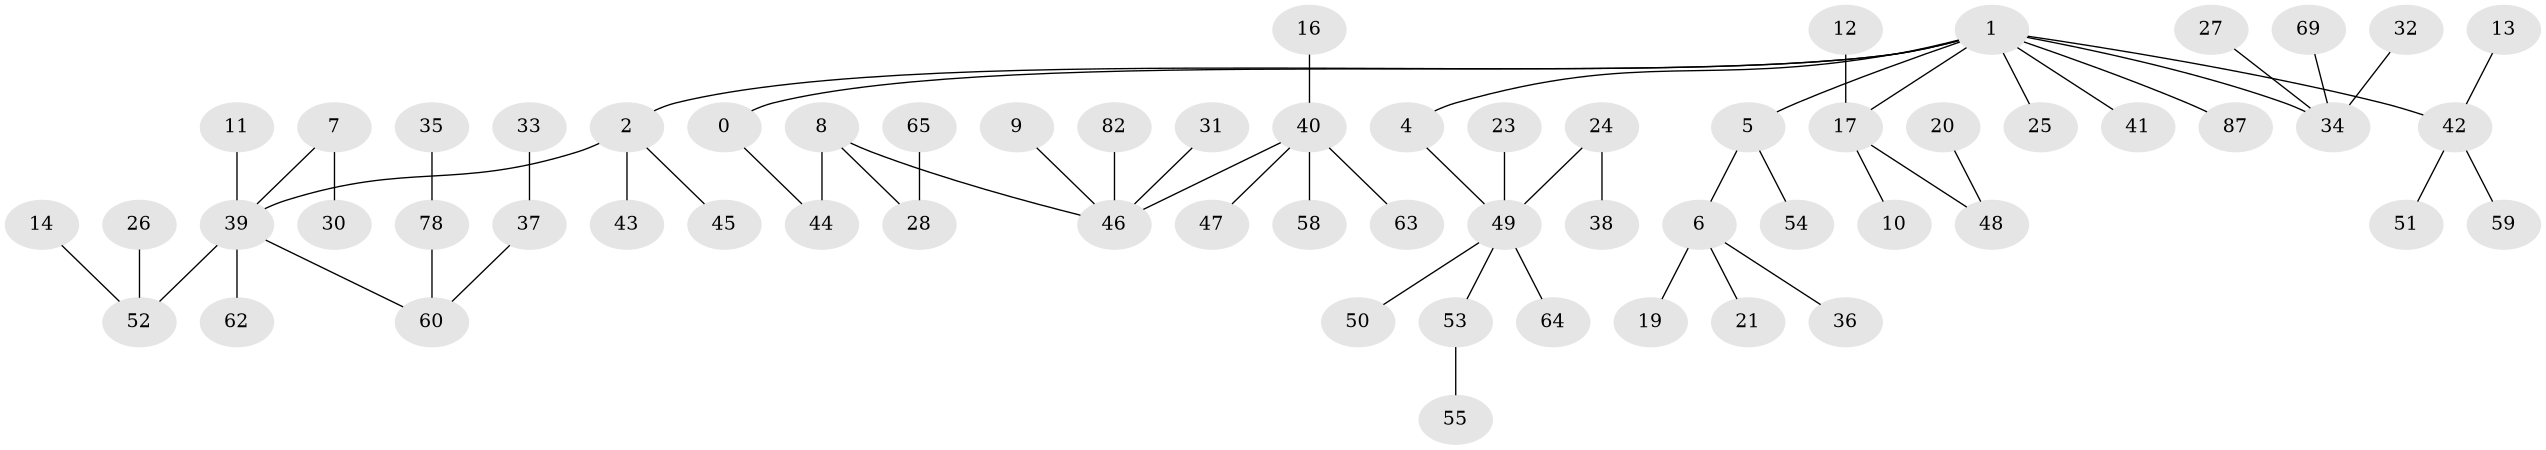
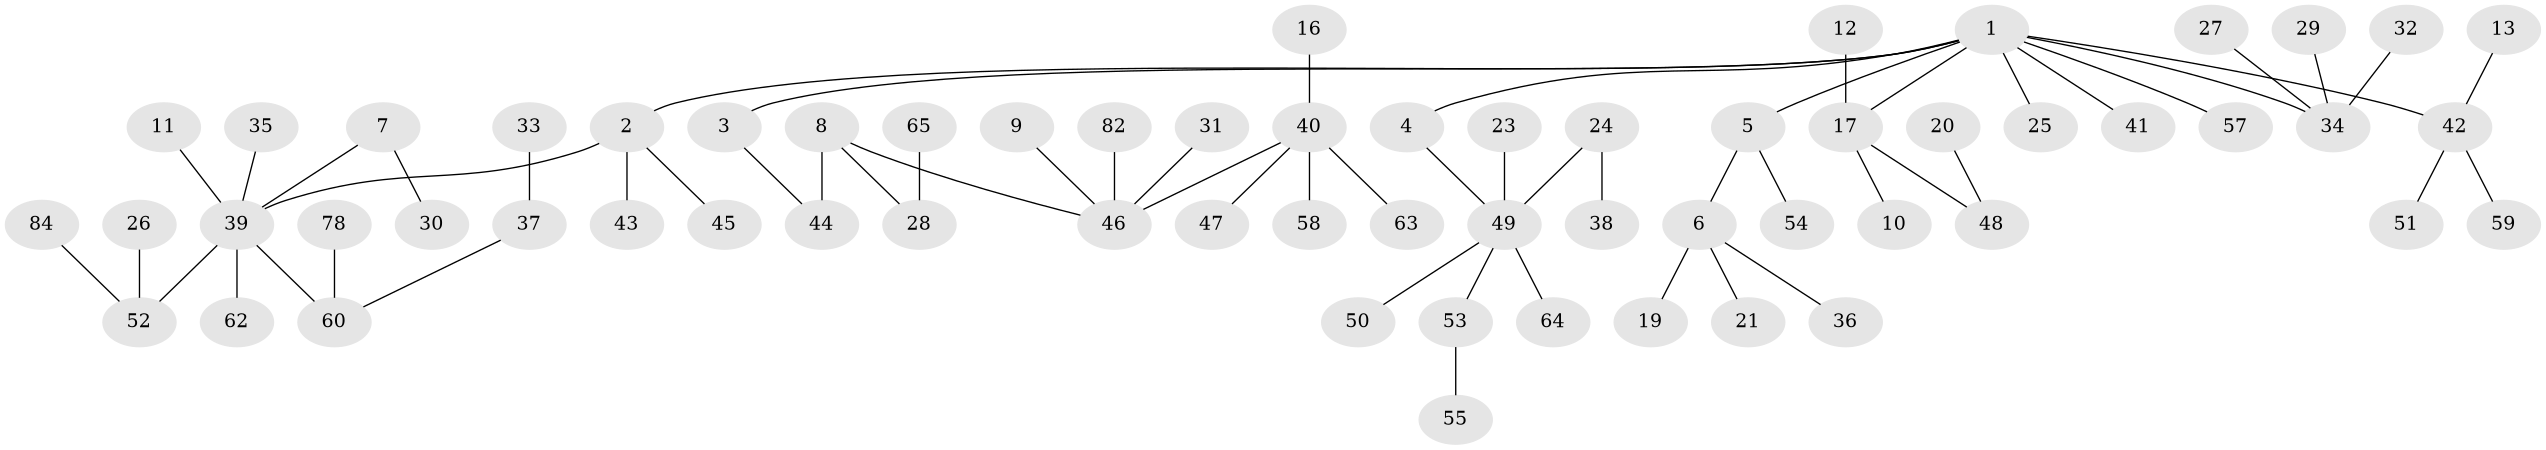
(2309, 30) -> (2309, 30)
(724, 127) -> (724, 127)
(2236, 127) -> (2236, 127)
(432, 168) -> (249, 176)
(42, 225) -> (42, 225)
